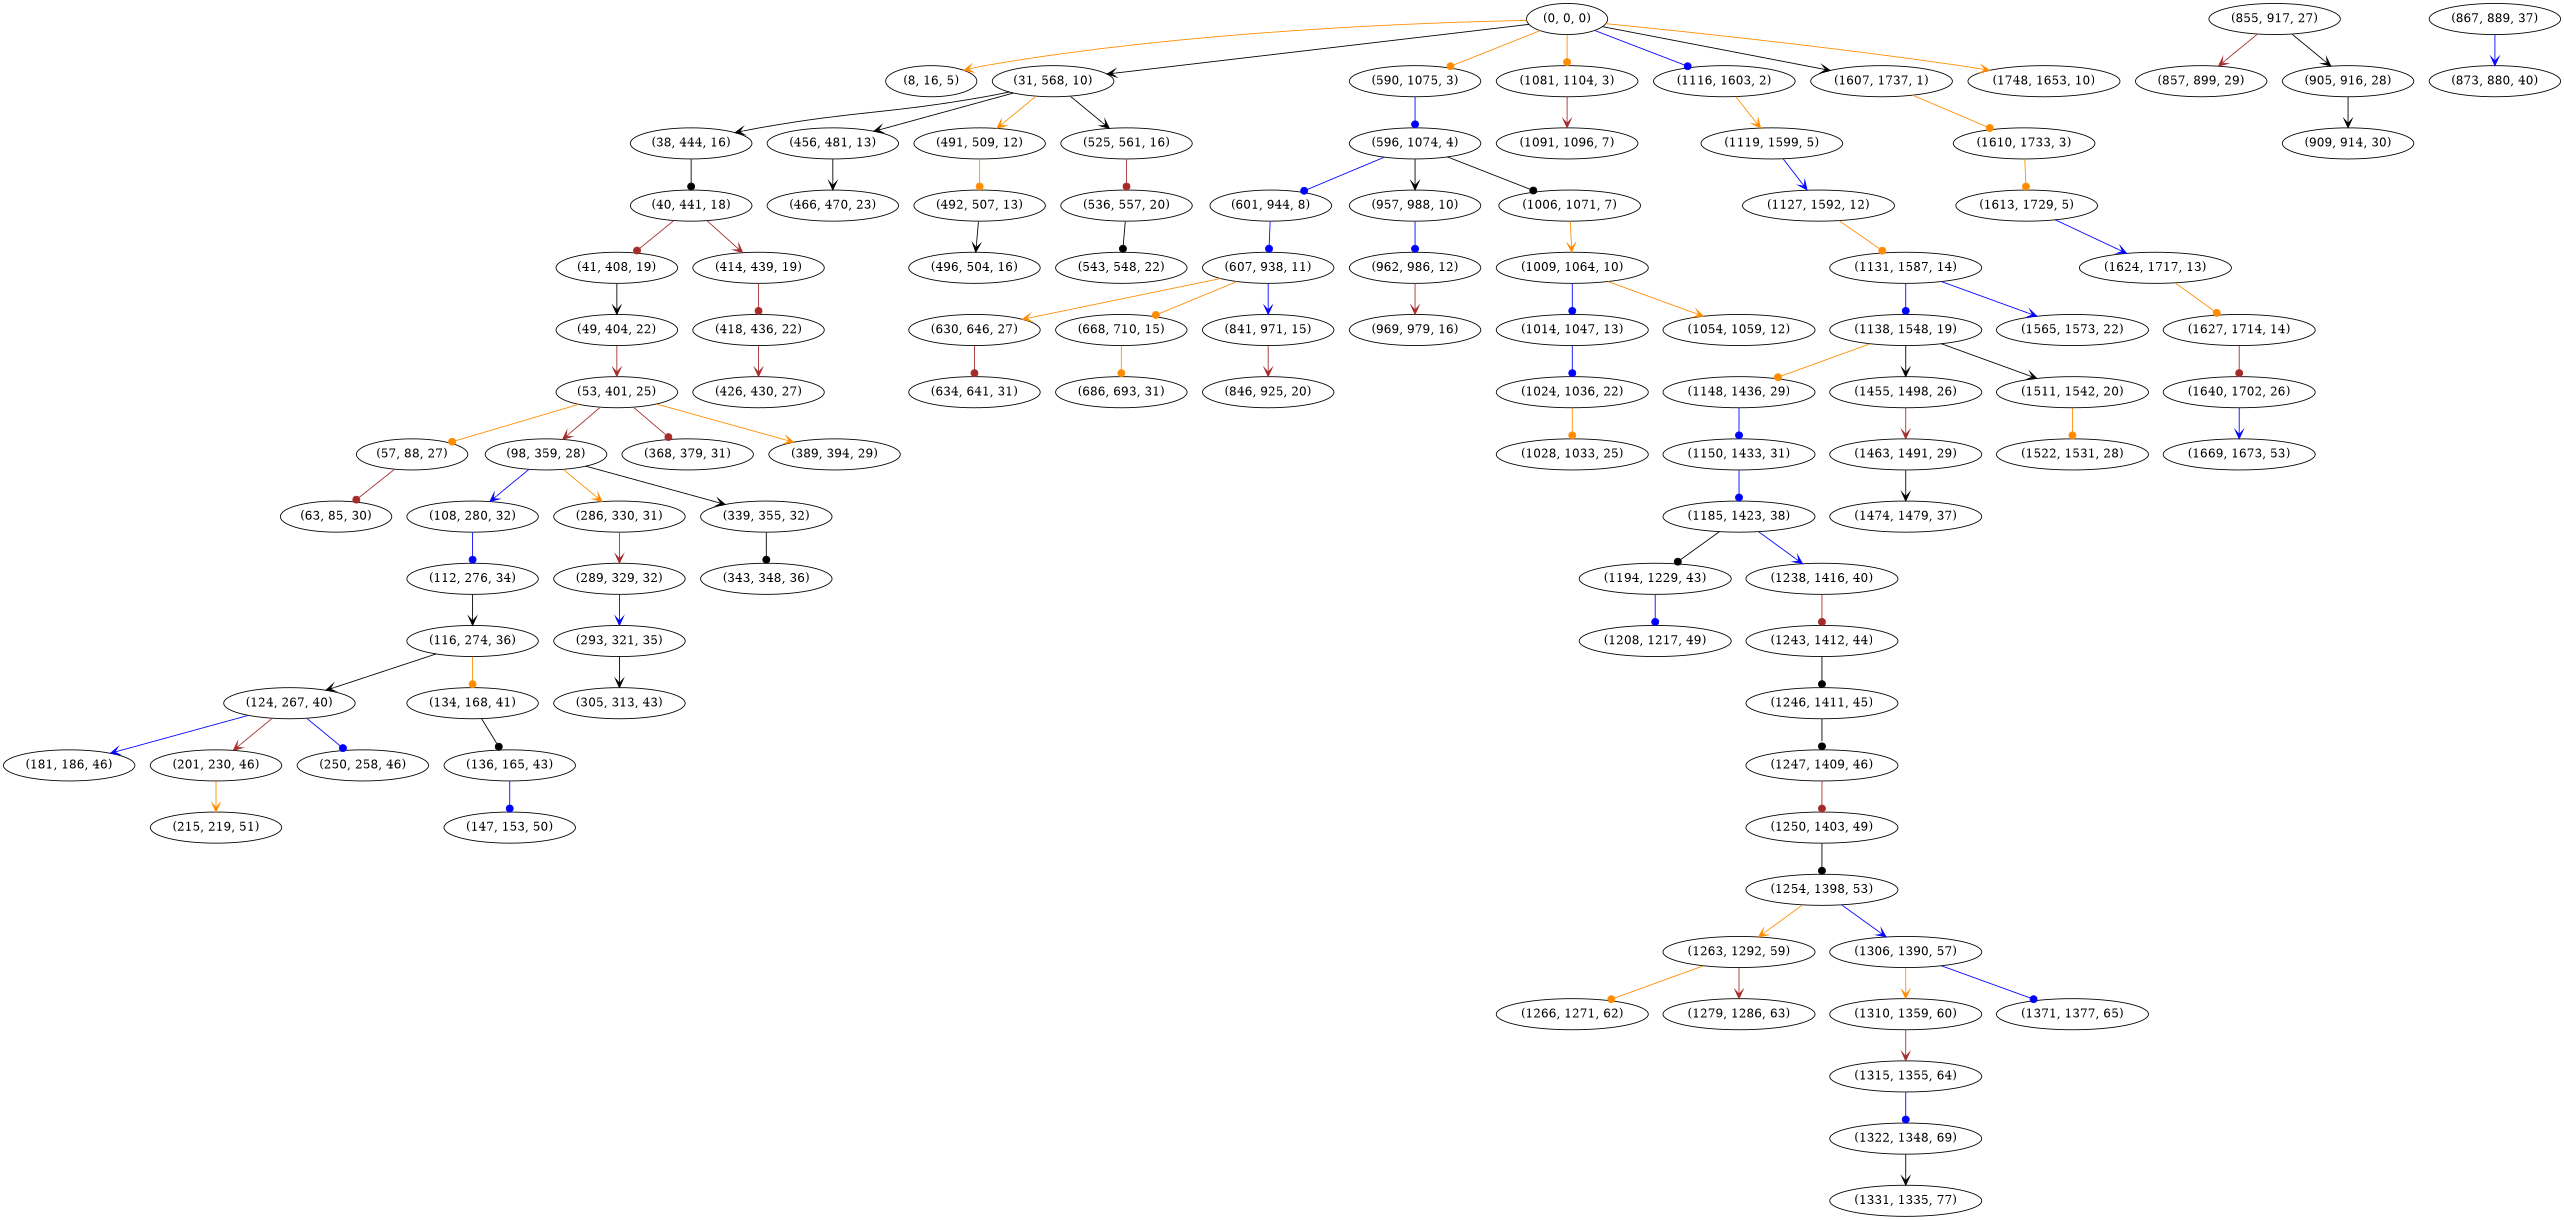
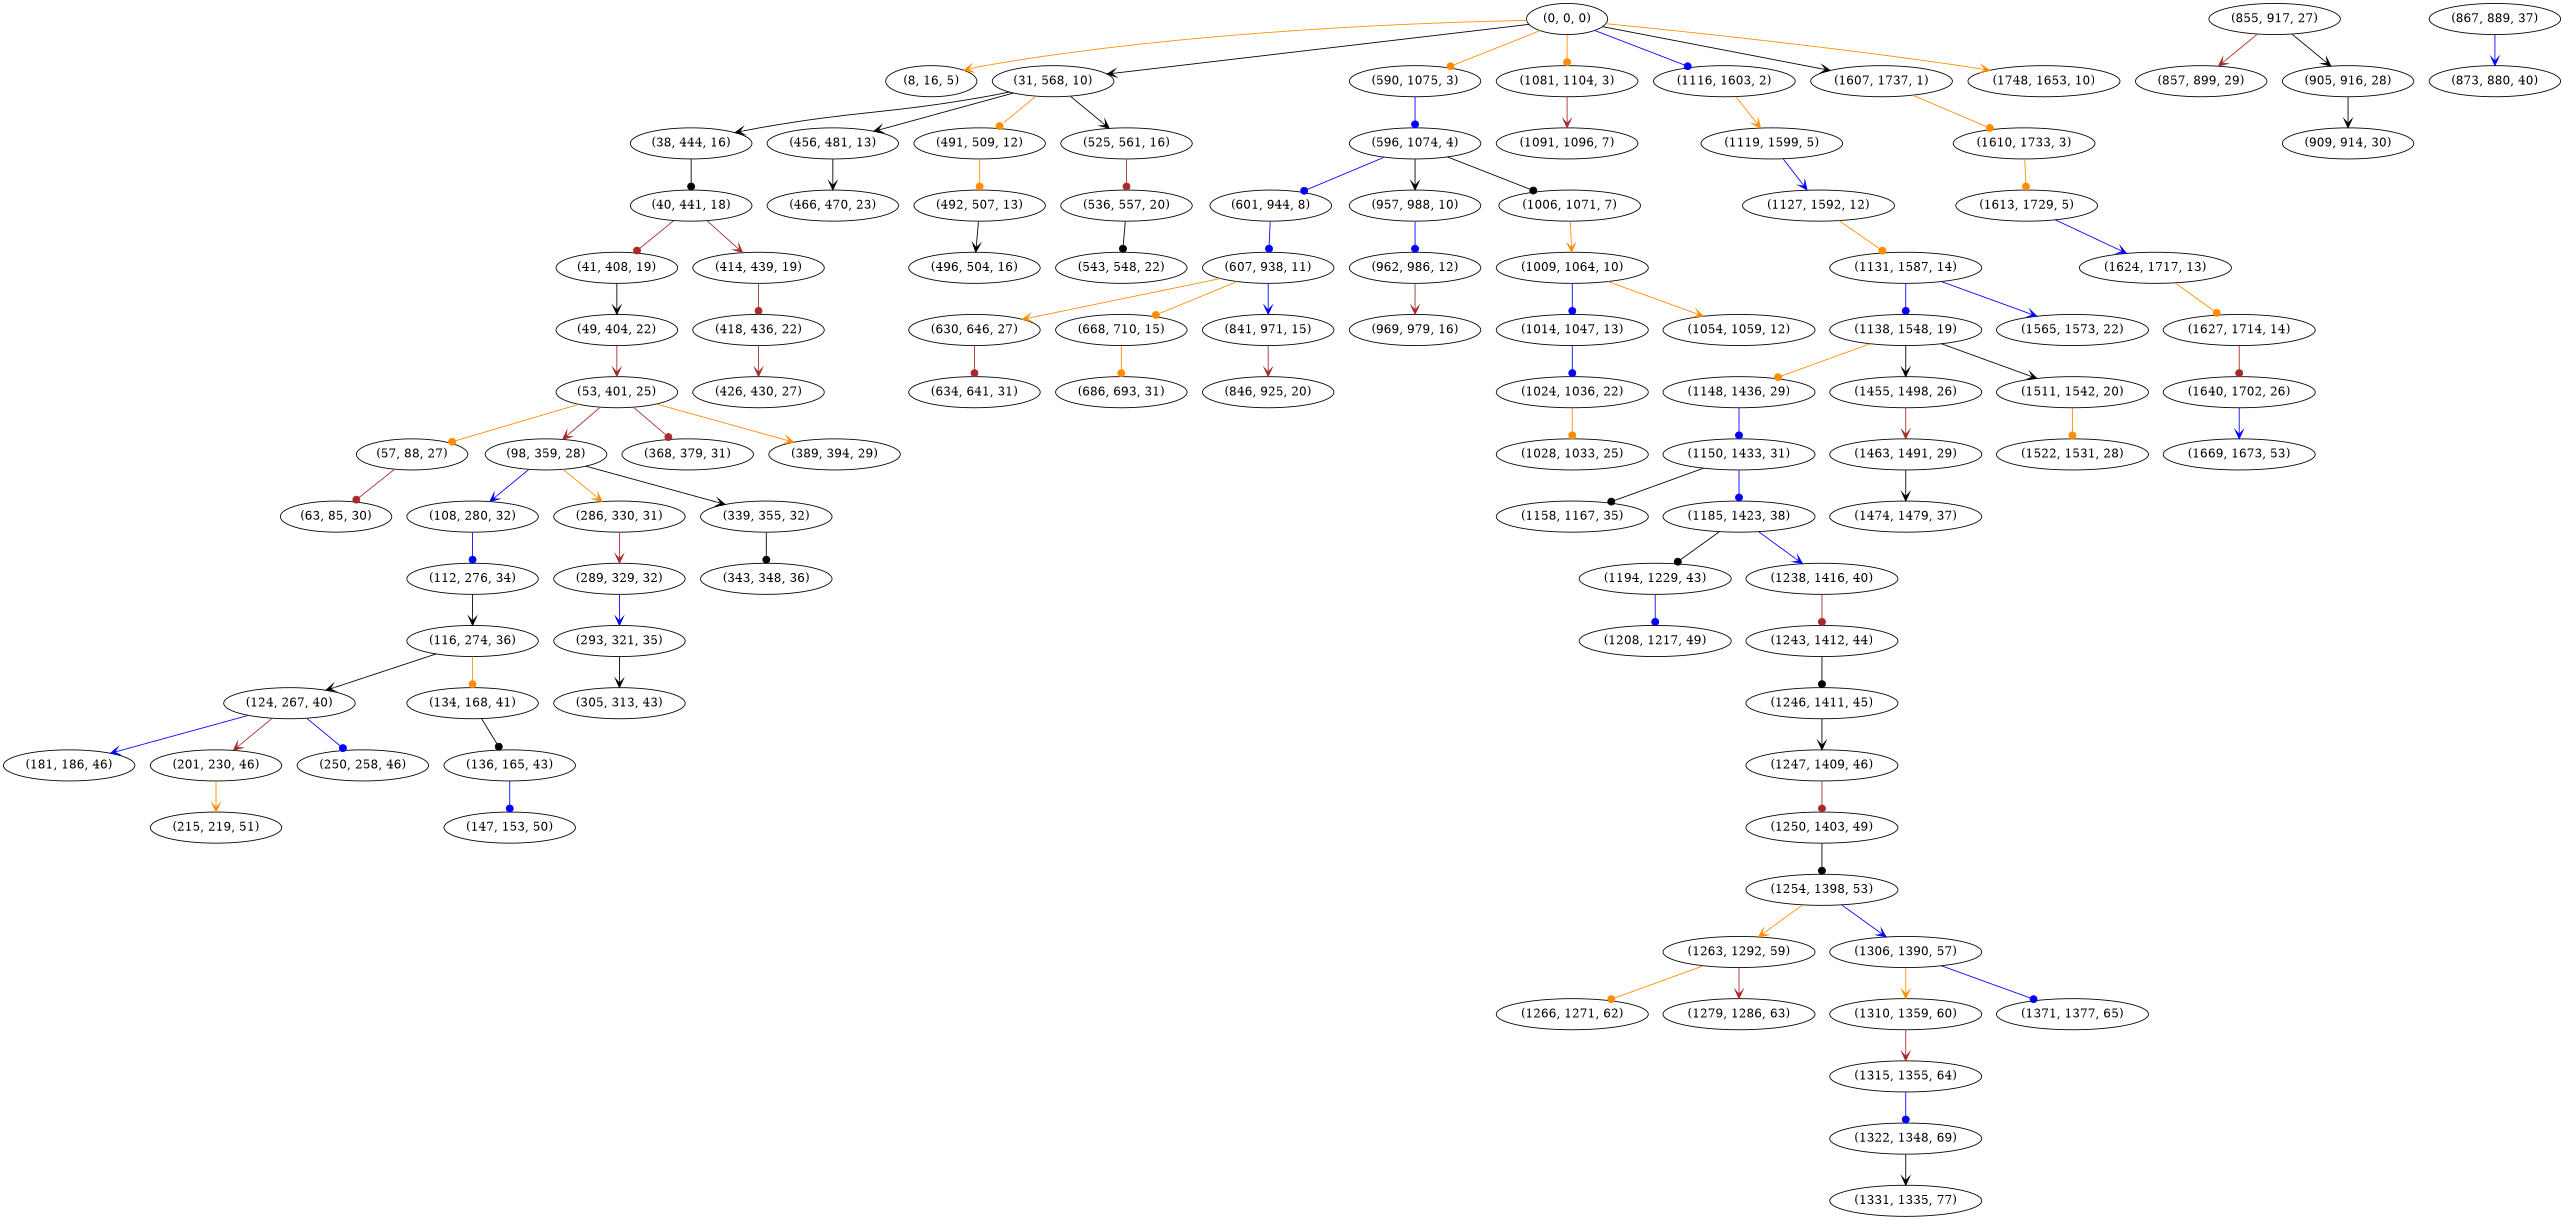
(1020, 110) -> (1020, 110)
none -> (1572, 517)
(1822, 730) -> (1822, 730)
